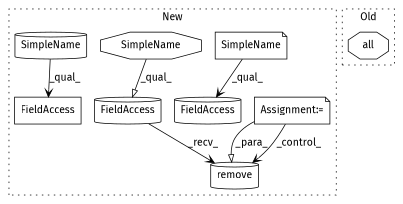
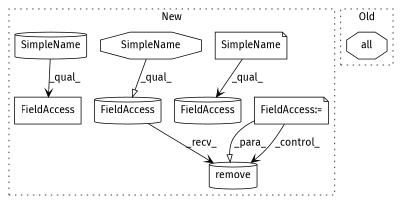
(292, 111) -> (291, 111)
